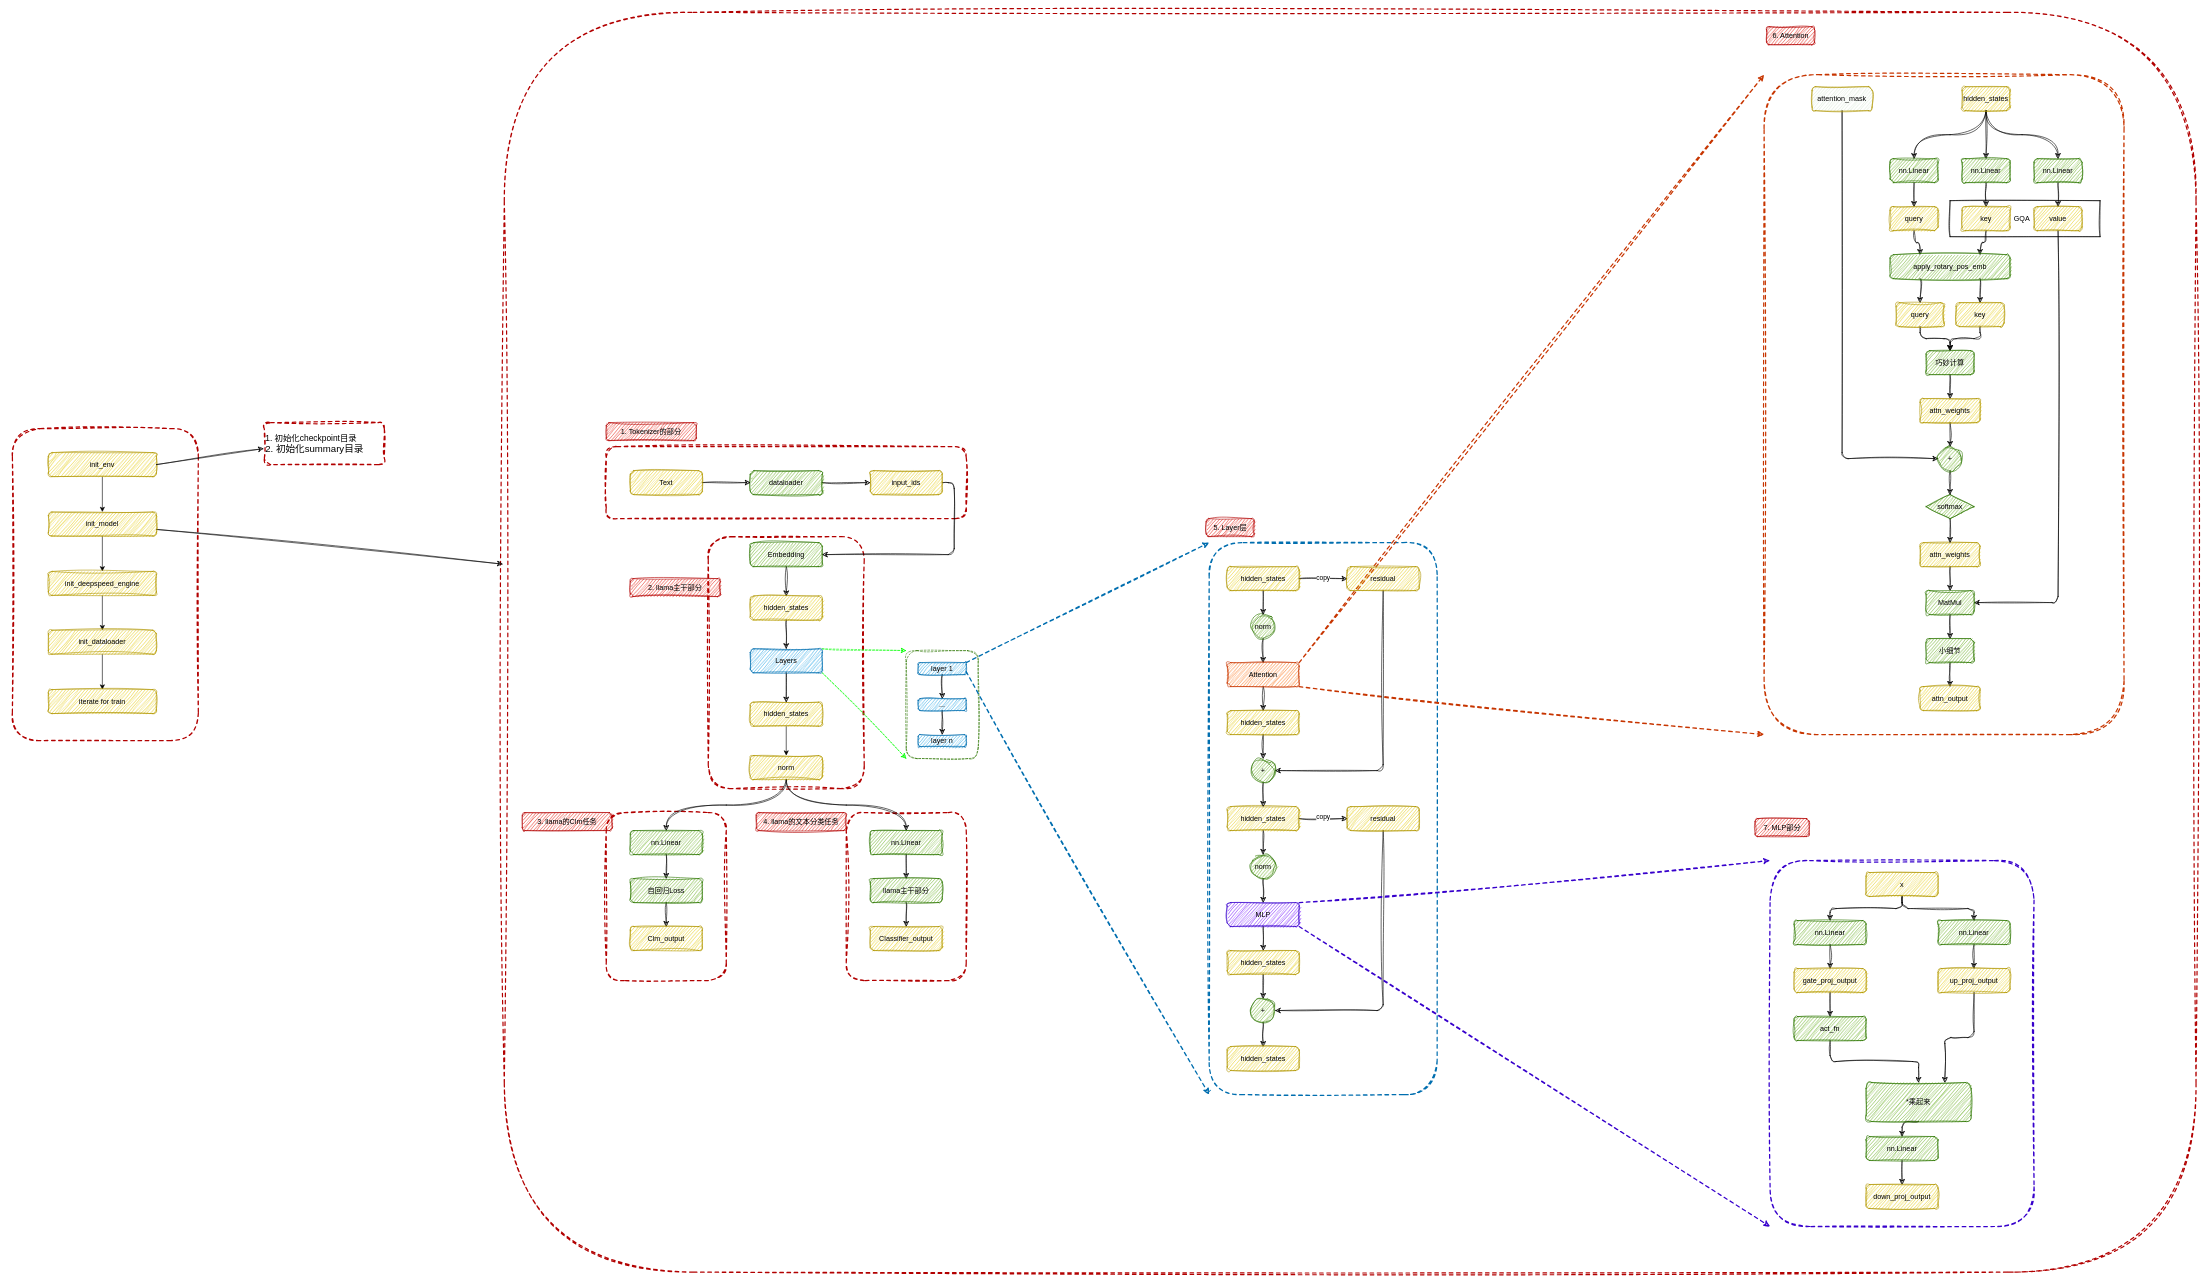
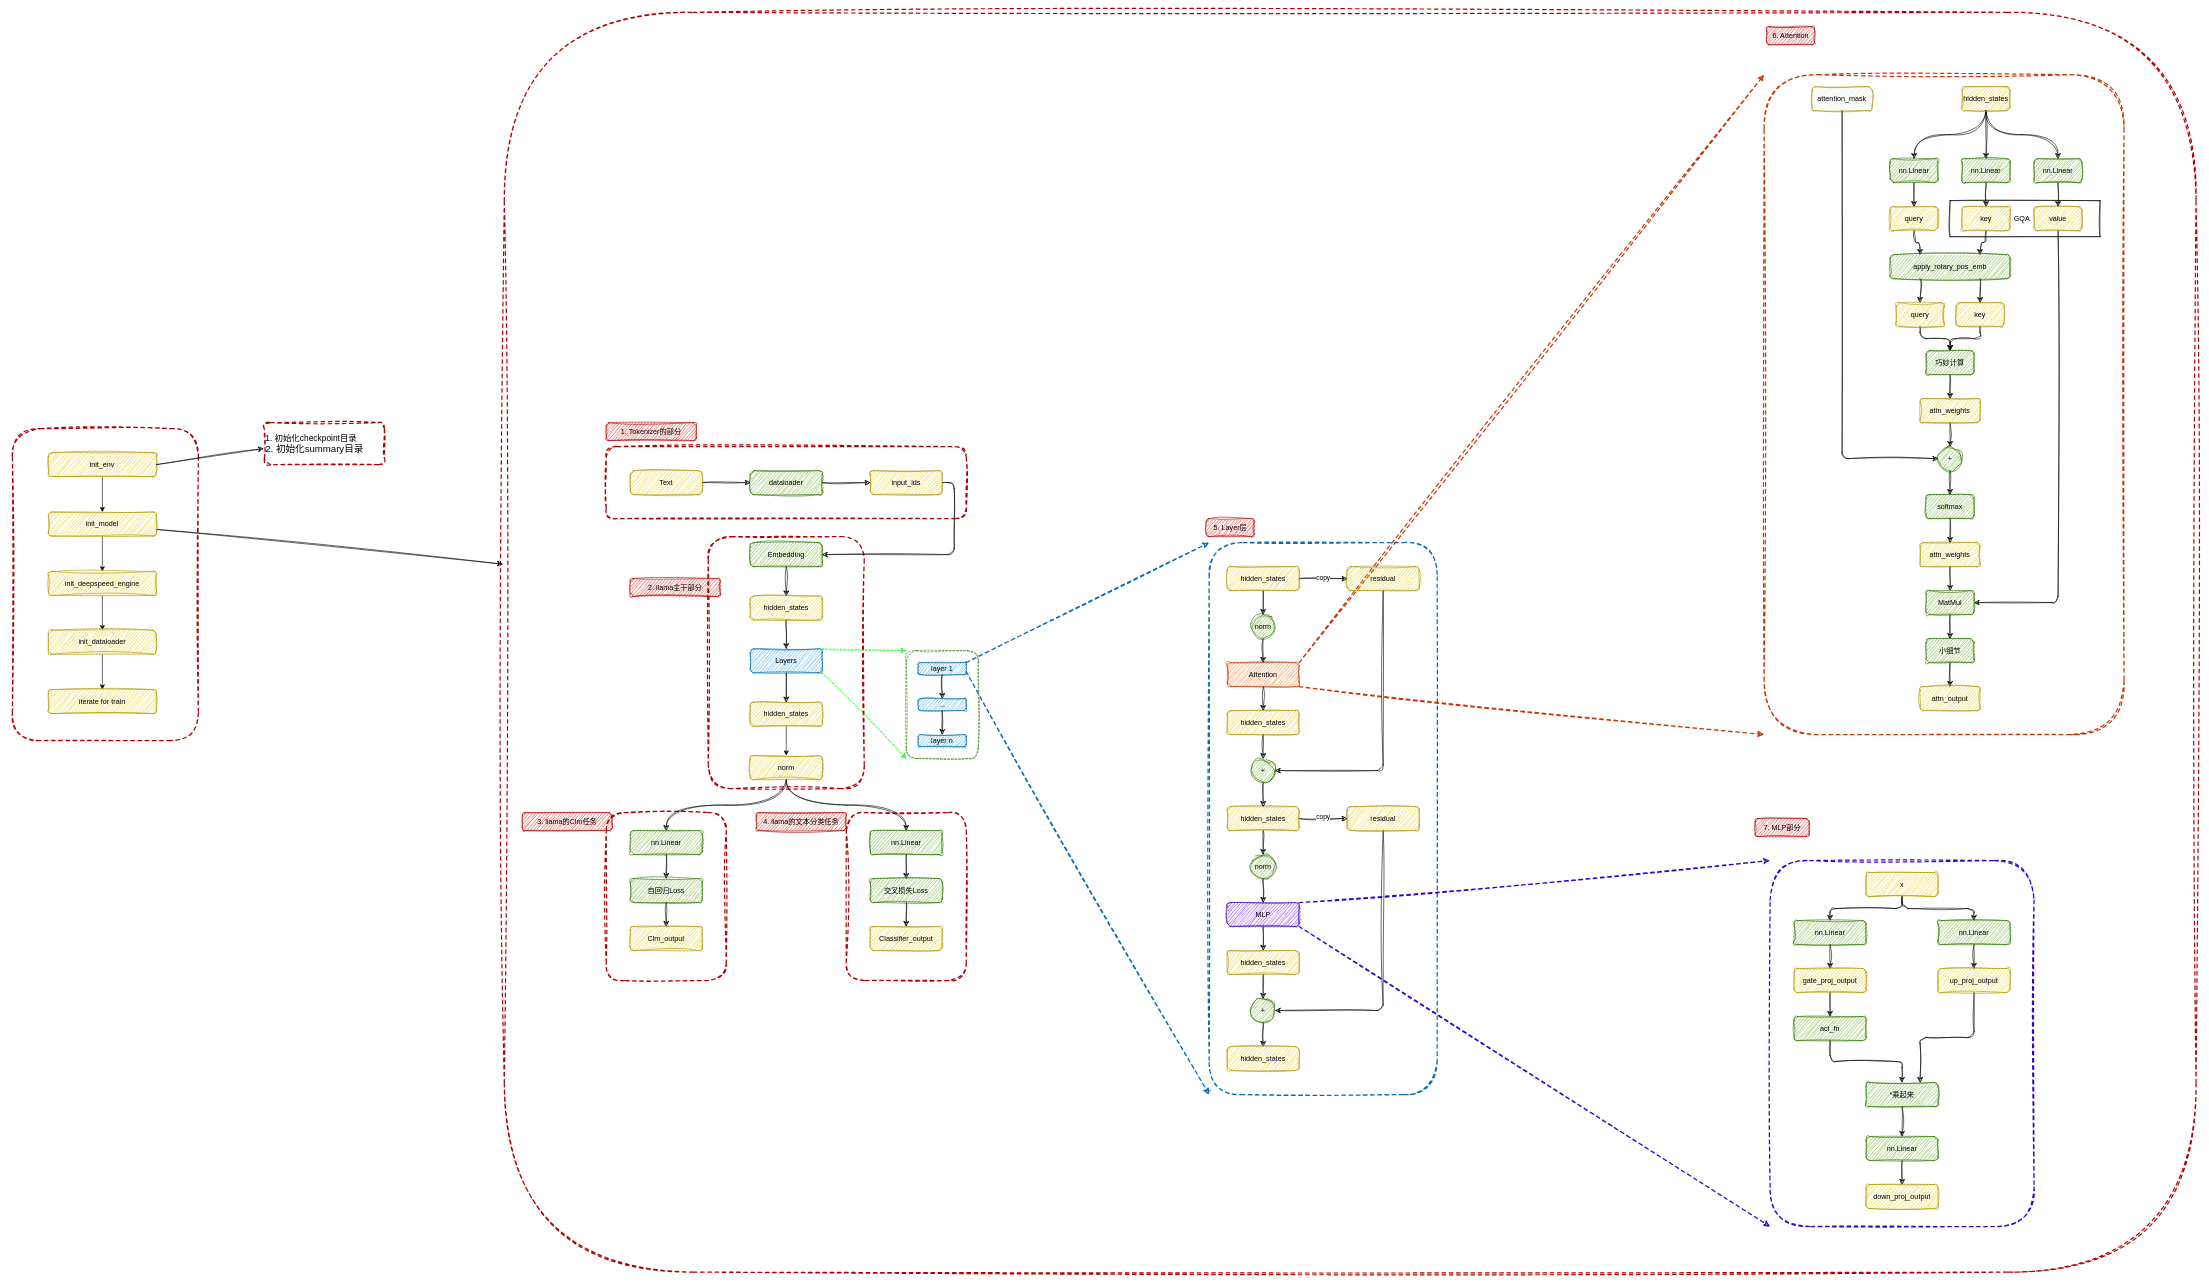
(1950, 507) -> (1950, 507)
(906, 891) -> (906, 891)
(1919, 1102) -> (1902, 1095)
